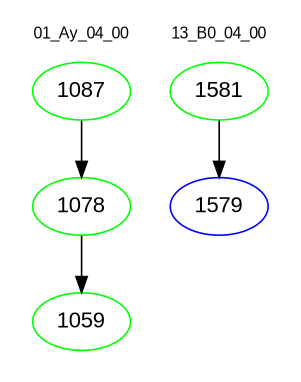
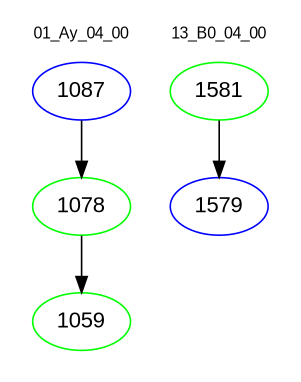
(82, 91) -> (82, 91)
